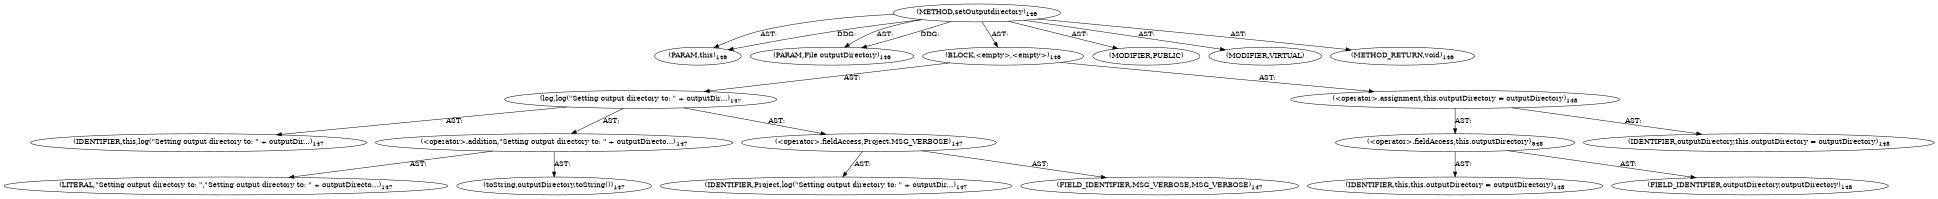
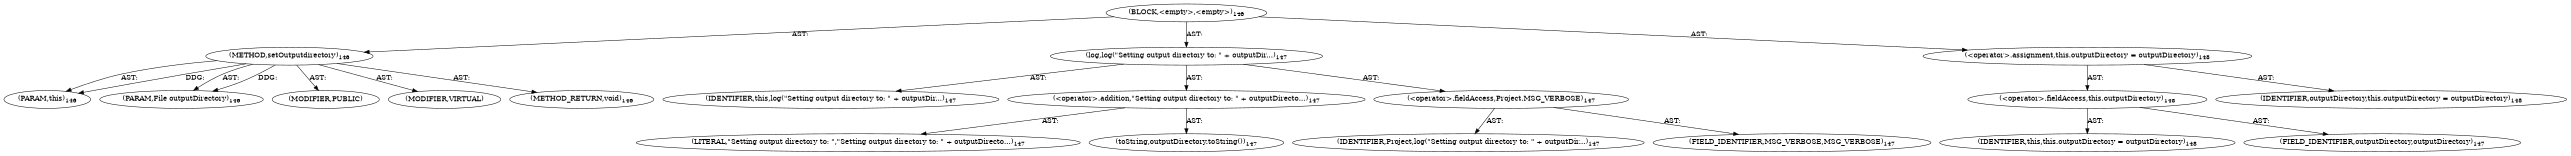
(989, 32) -> (742, 34)
(1537, 142) -> (2170, 99)
(1847, 185) -> (2479, 142)
